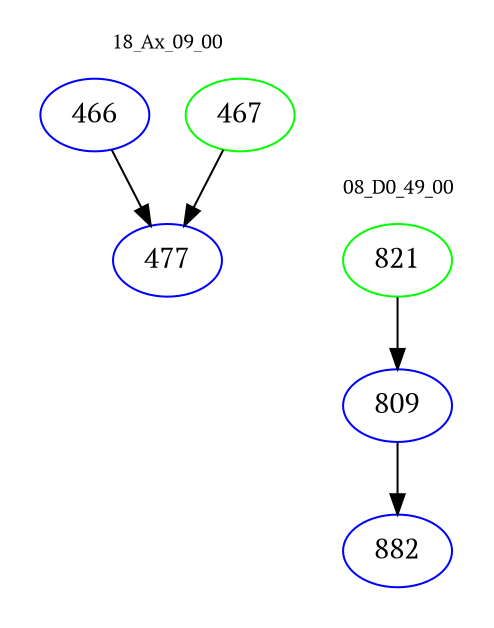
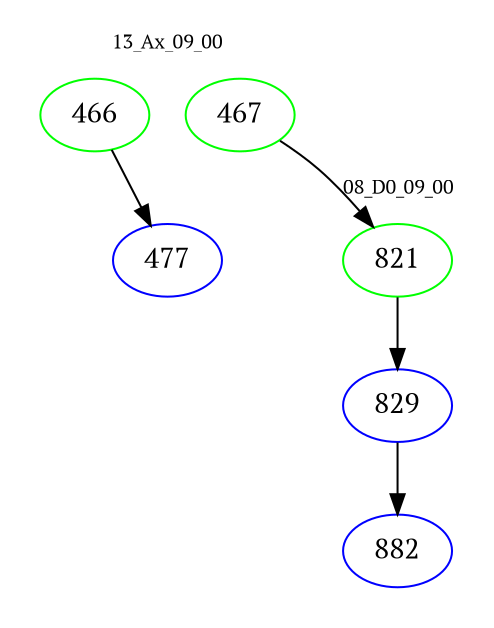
(167, 43) -> (167, 43)
(95, 115) -> (95, 115)
(208, 179) -> (340, 189)
(399, 189) -> (399, 189)
(398, 406) -> (398, 406)
